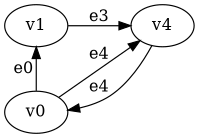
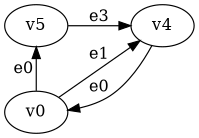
(36, 26) -> (36, 26)
(99, 54) -> (99, 54)
(99, 87) -> (99, 87)
